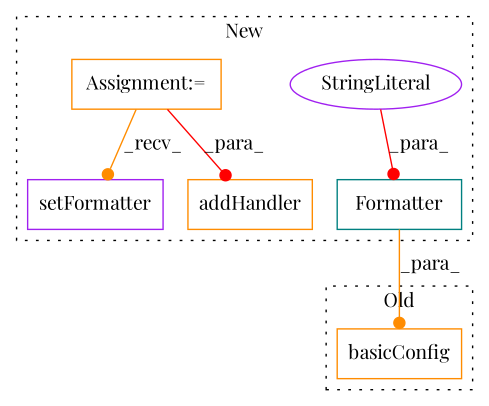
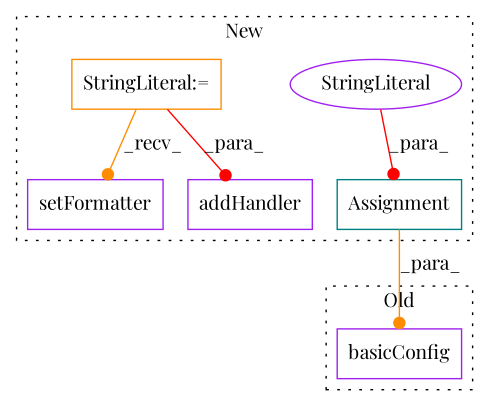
(146, 84) -> (146, 84)
(250, 205) -> (250, 205)
(399, 205) -> (399, 205)
(399, 354) -> (399, 354)
